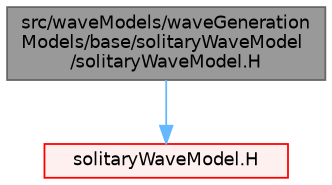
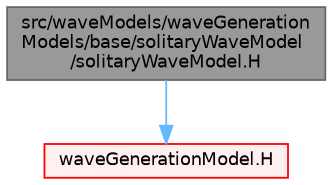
(166, 161) -> (166, 161)
